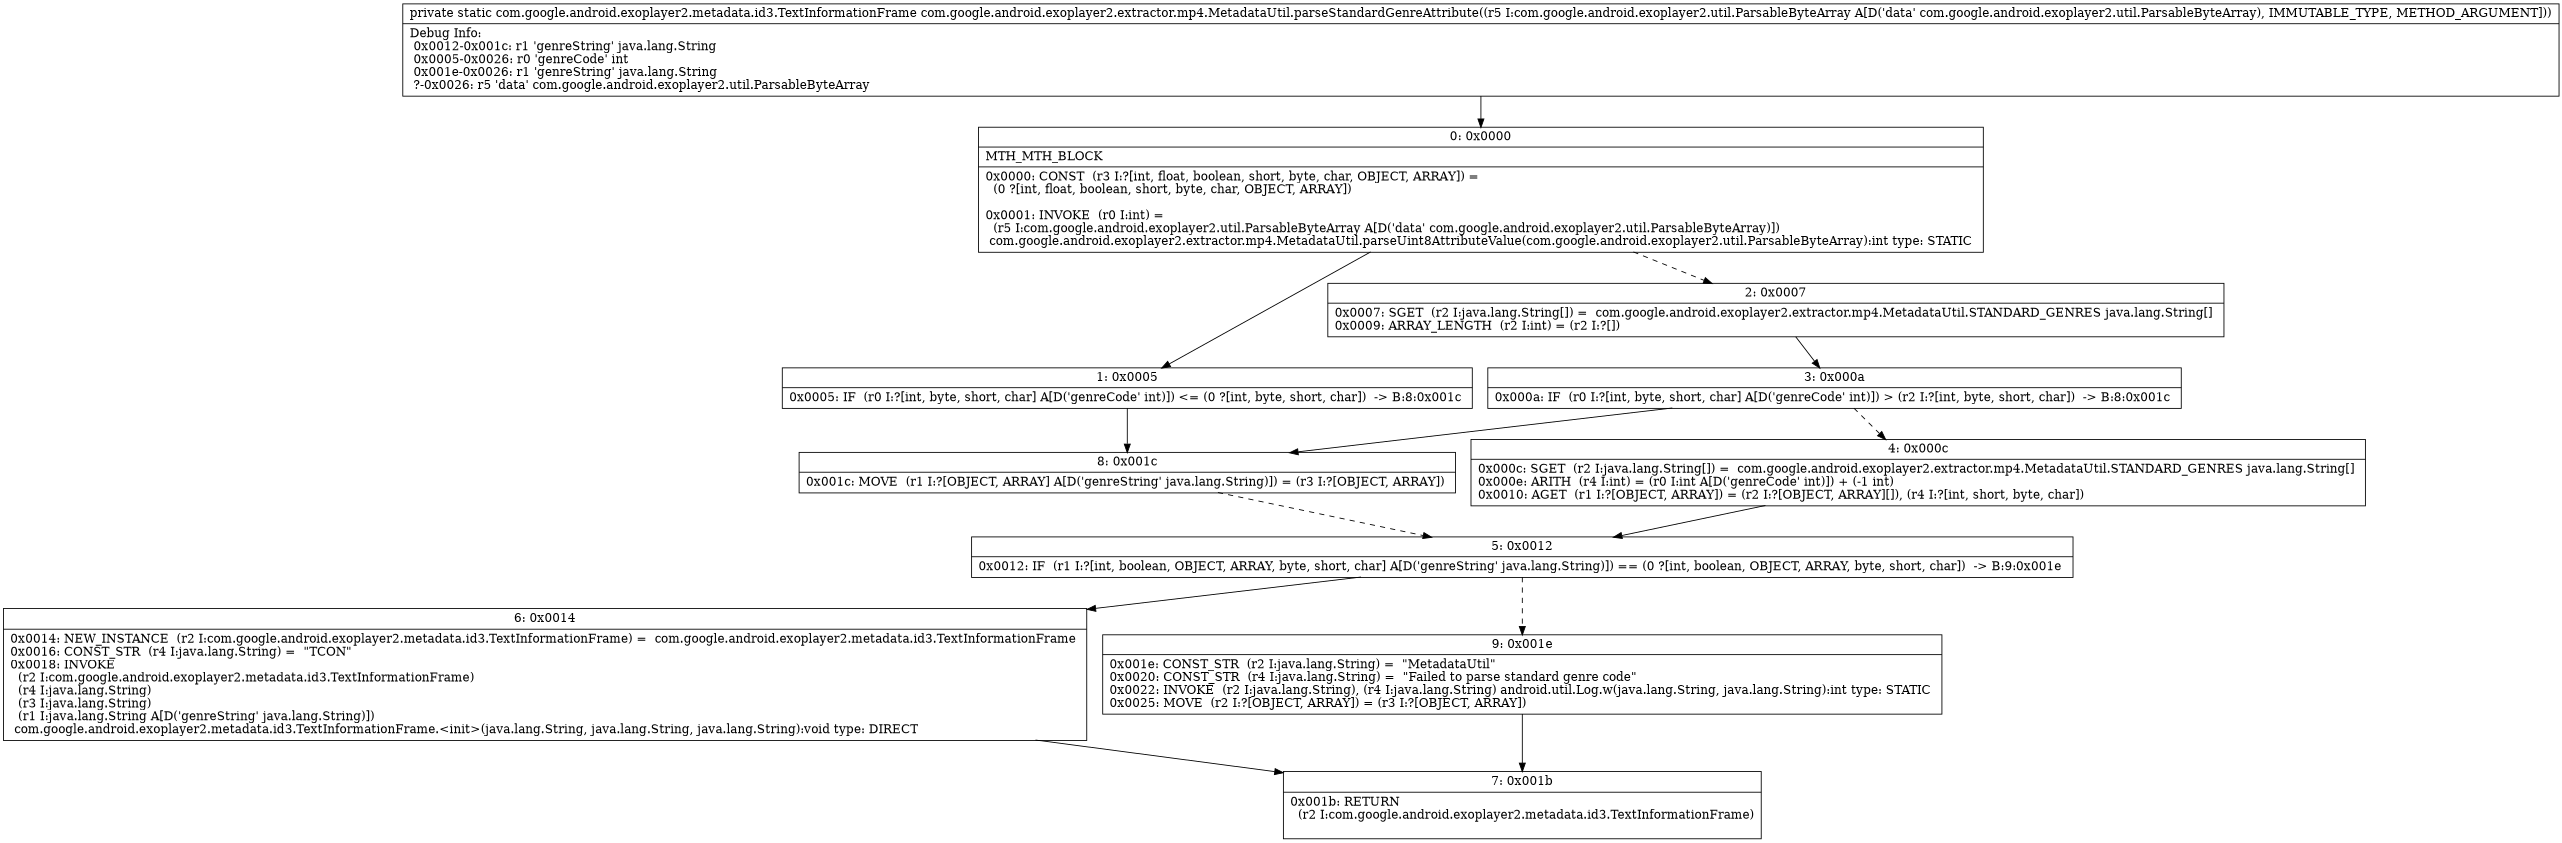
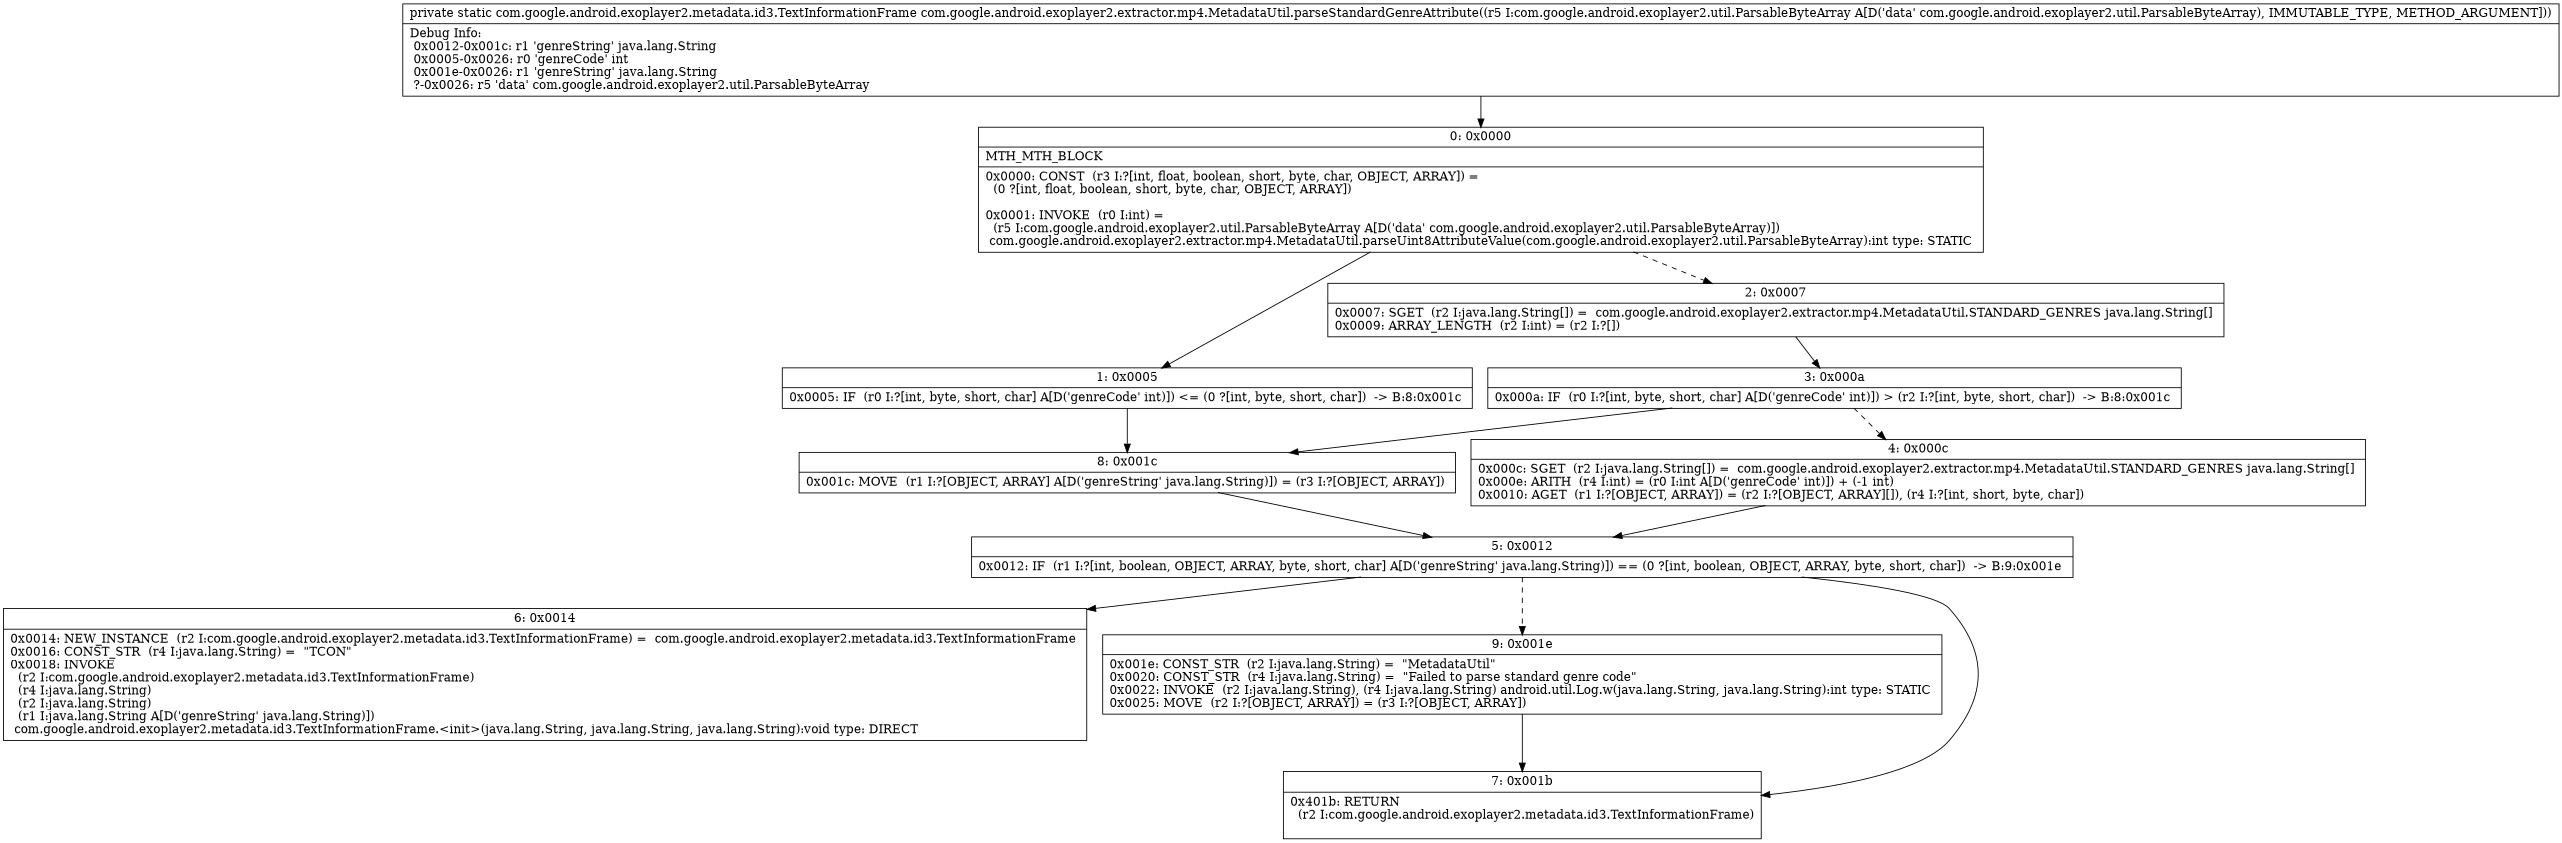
(1320, 514) -> (1320, 514)
(81, 704) -> (81, 704)
(1155, 756) -> (1975, 693)
(1349, 802) -> (1349, 802)
